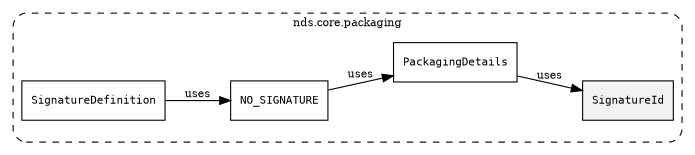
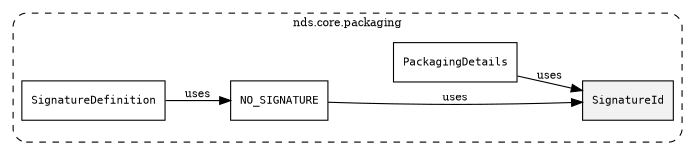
(355, 84) -> (450, 104)
